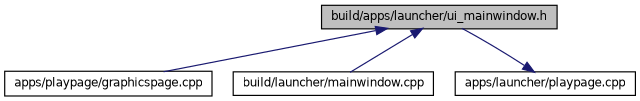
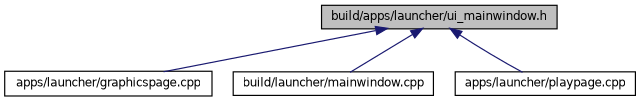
(493, 46) -> (491, 54)
(108, 84) -> (108, 84)
